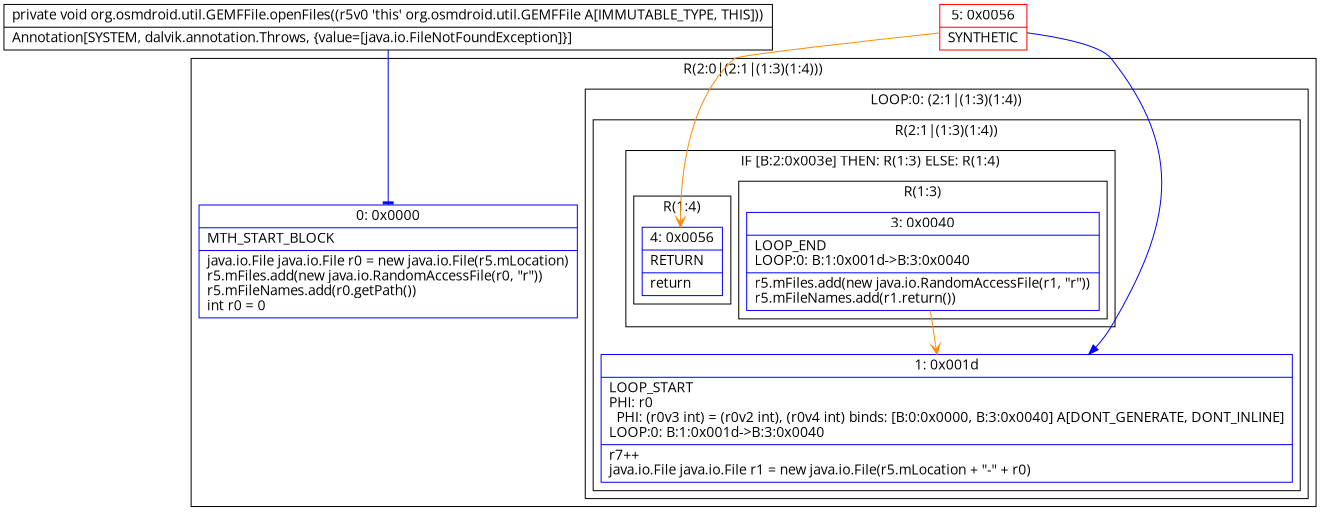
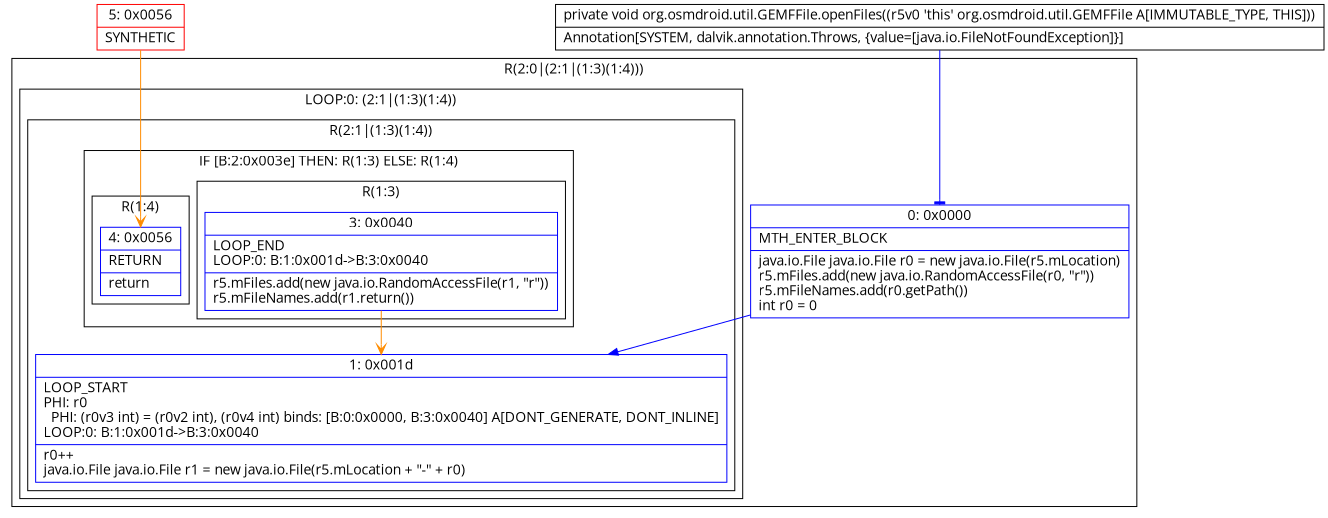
(1160, 160) -> (684, 333)
(271, 239) -> (823, 239)
(624, 456) -> (59, 456)
